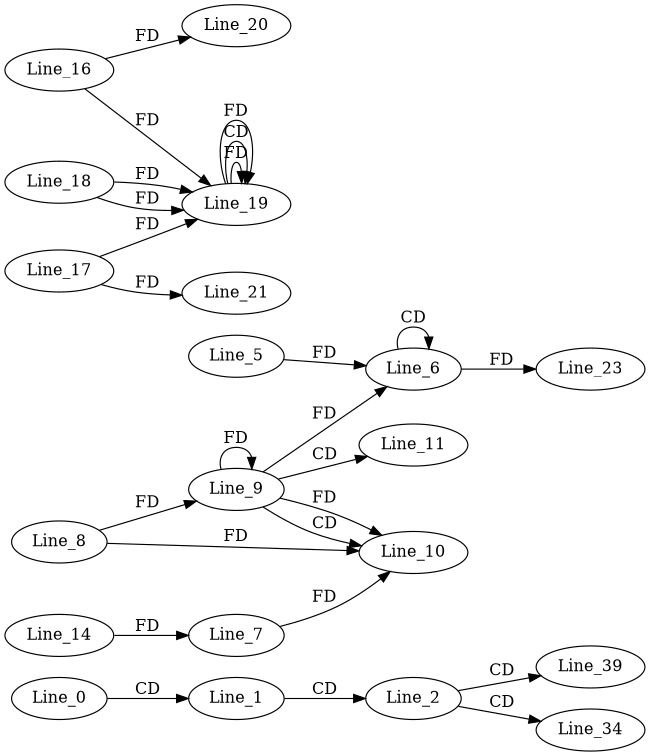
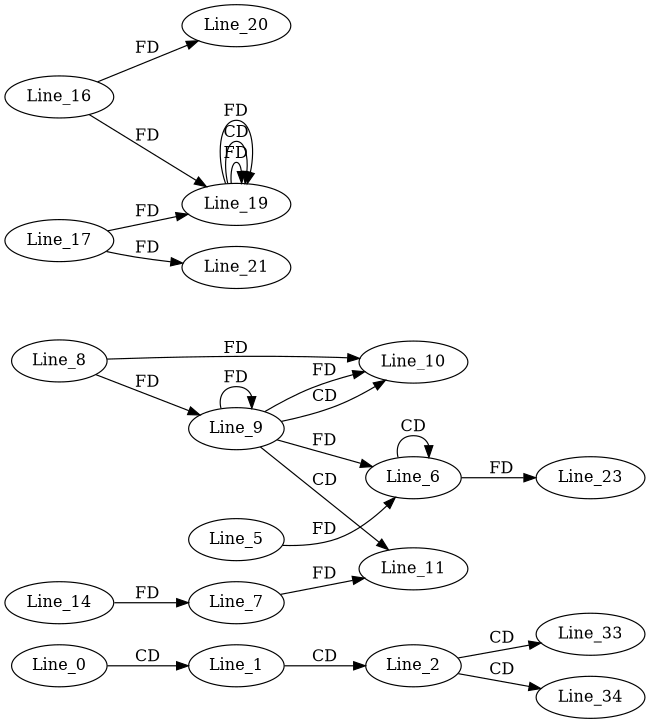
(59, 182) -> none
(333, 608) -> (317, 587)
(591, 667) -> (591, 634)
